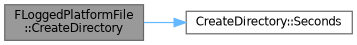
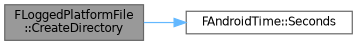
(269, 23) -> (269, 23)
